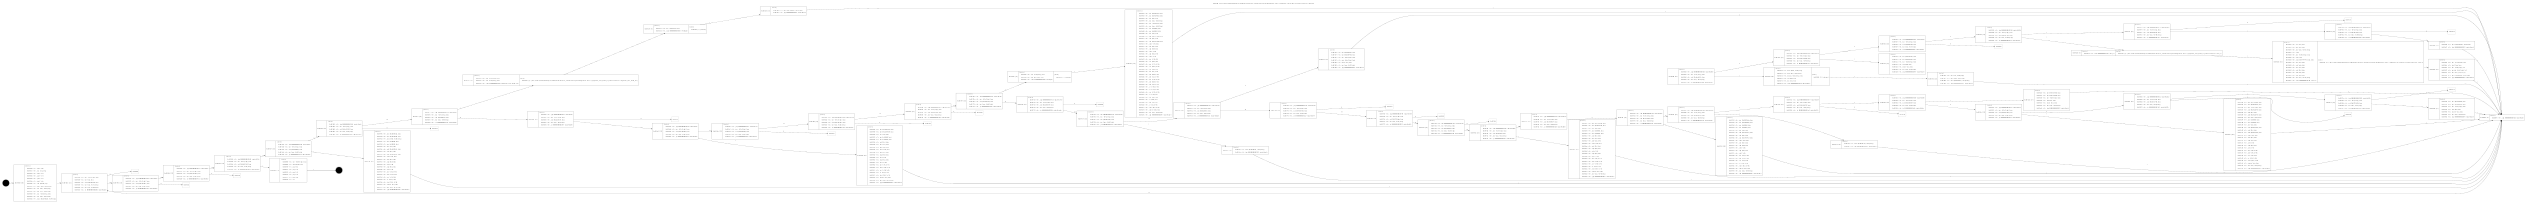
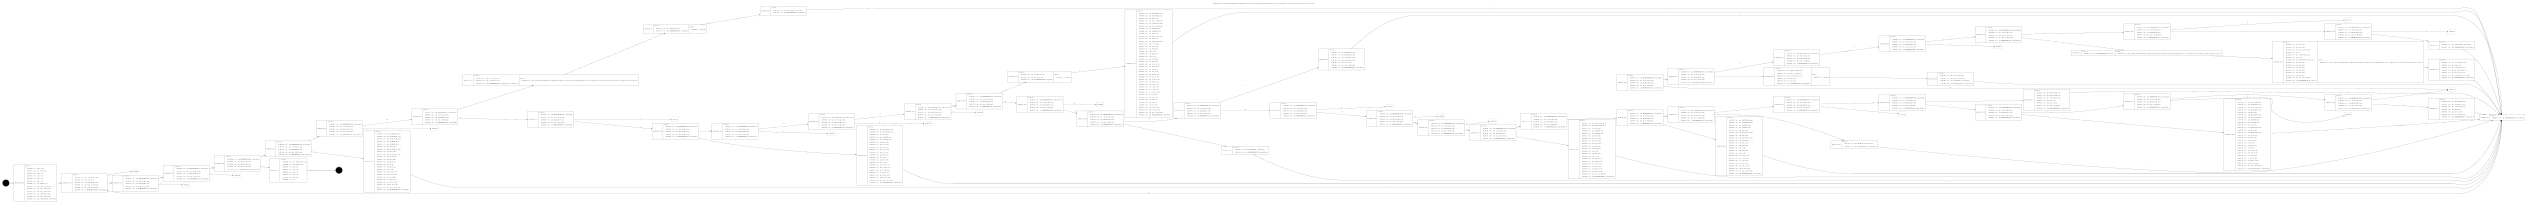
(1902, 64) -> none
none -> (1640, 82)
